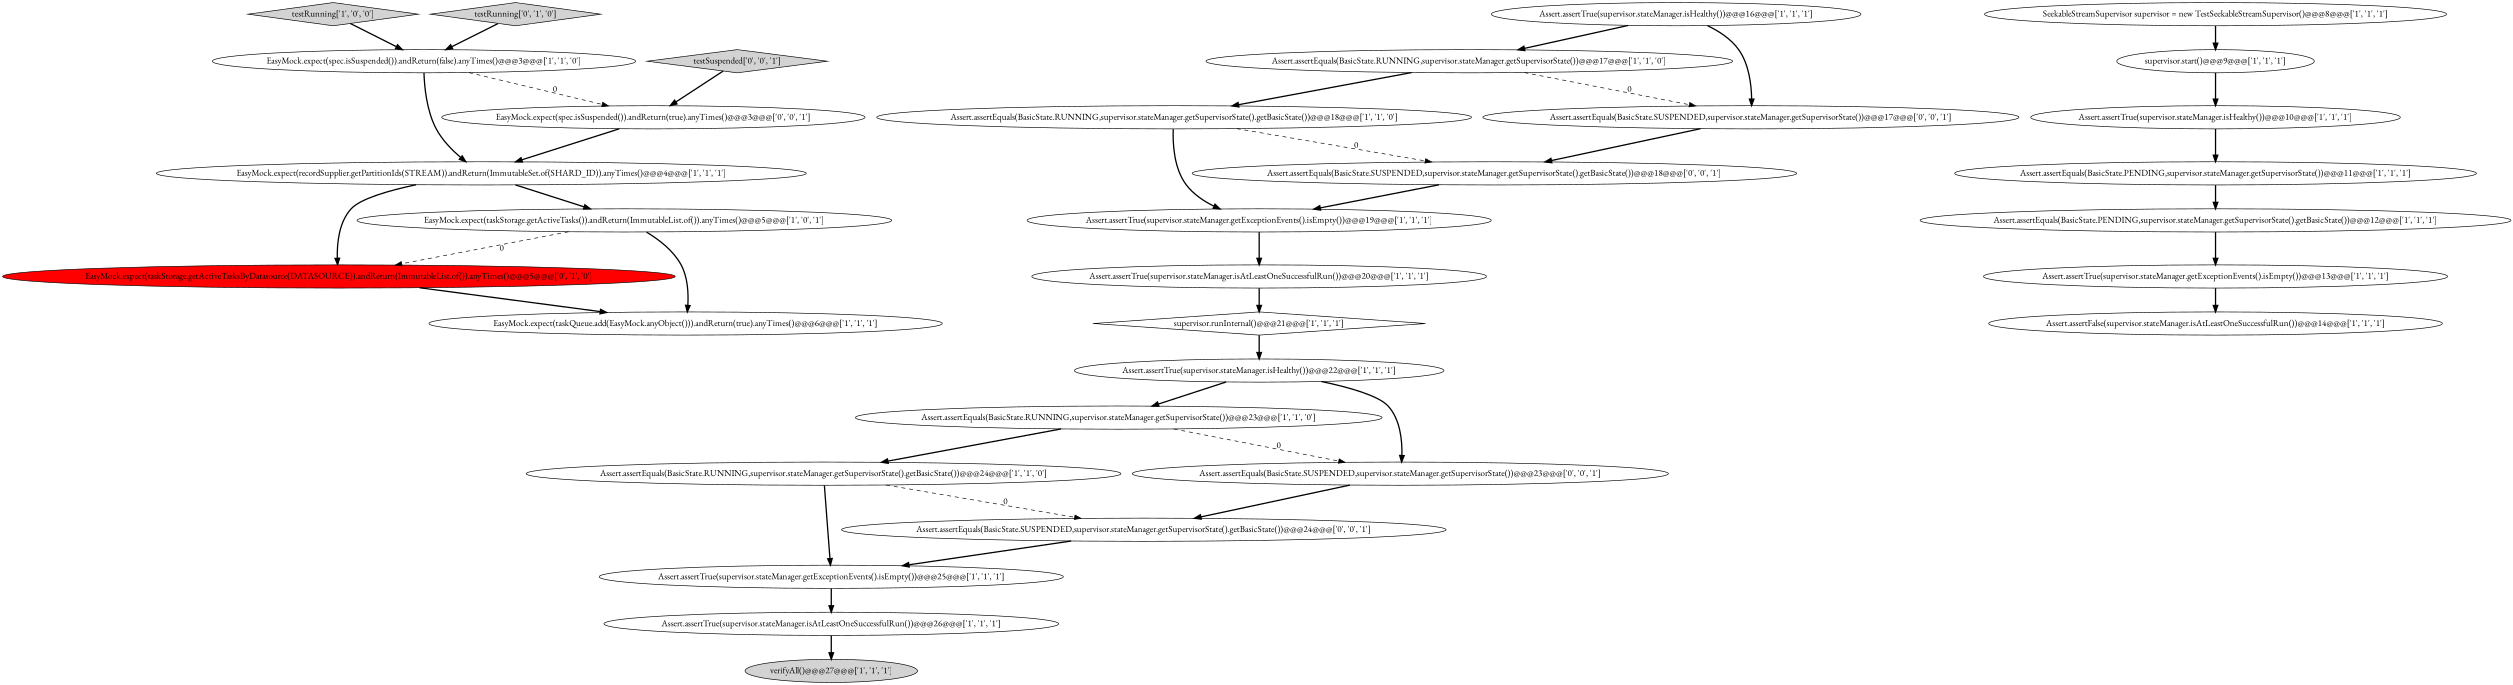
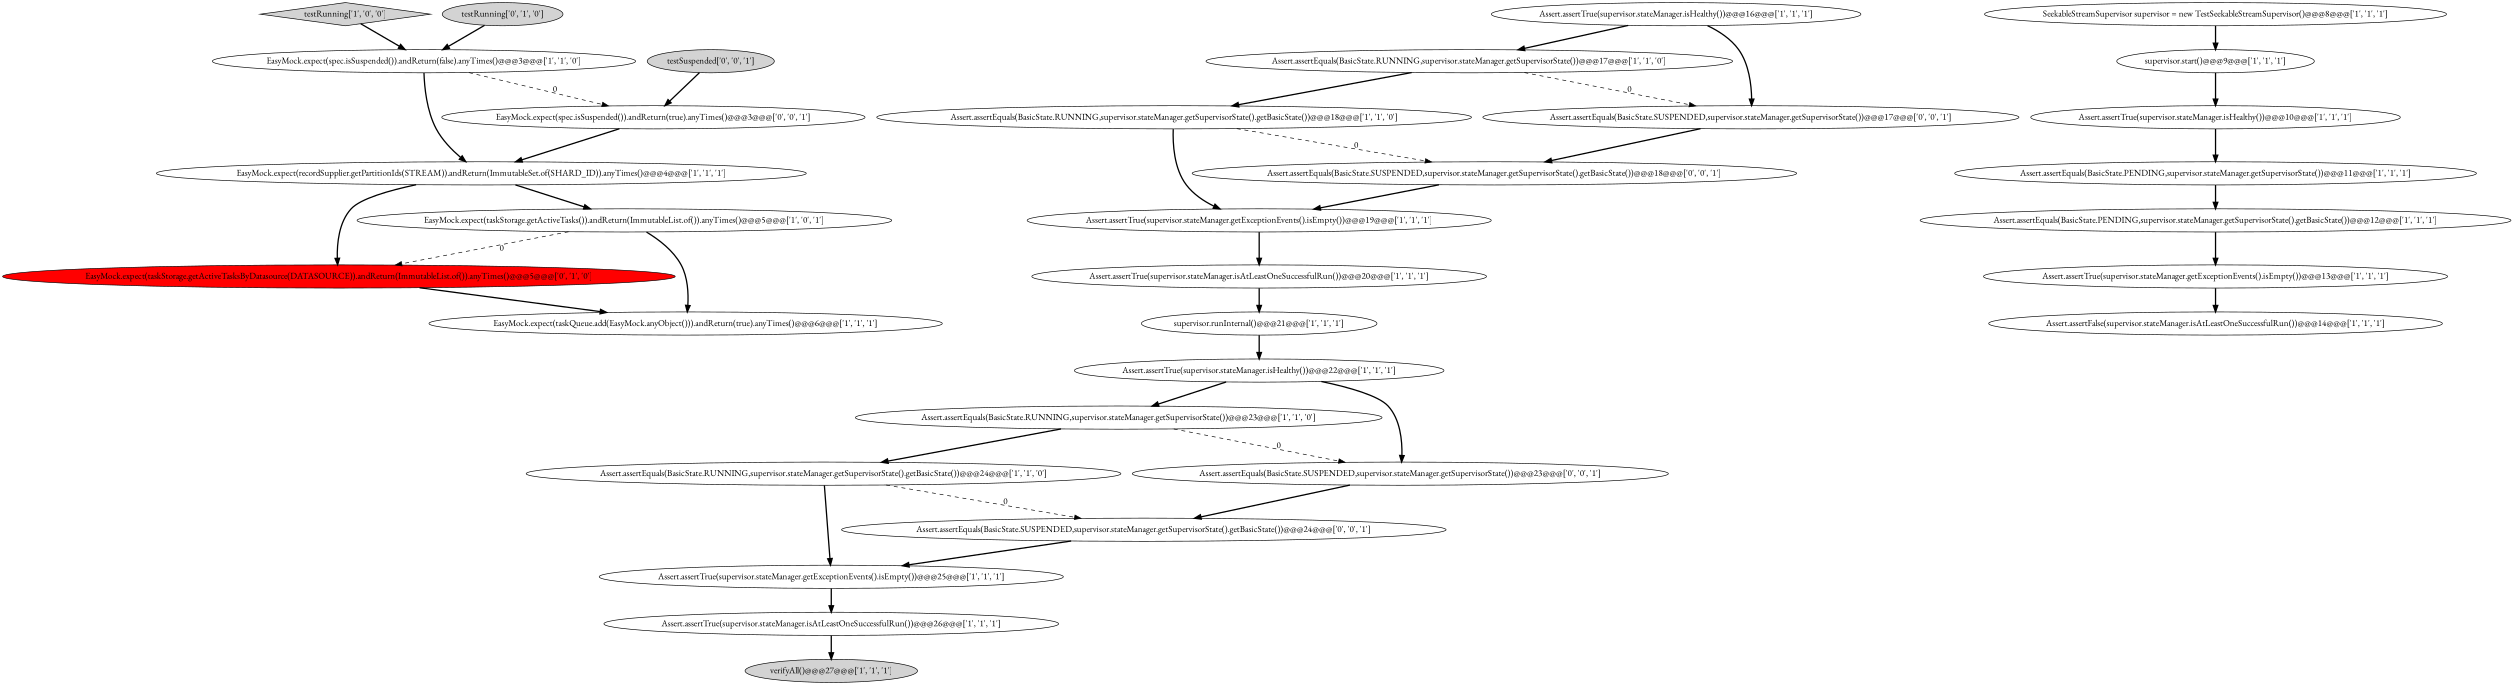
(515, 14) -> (503, 14)
(737, 61) -> (711, 61)
(1259, 324) -> (1259, 324)
